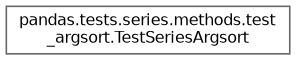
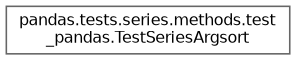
(148, 30) -> (148, 30)
